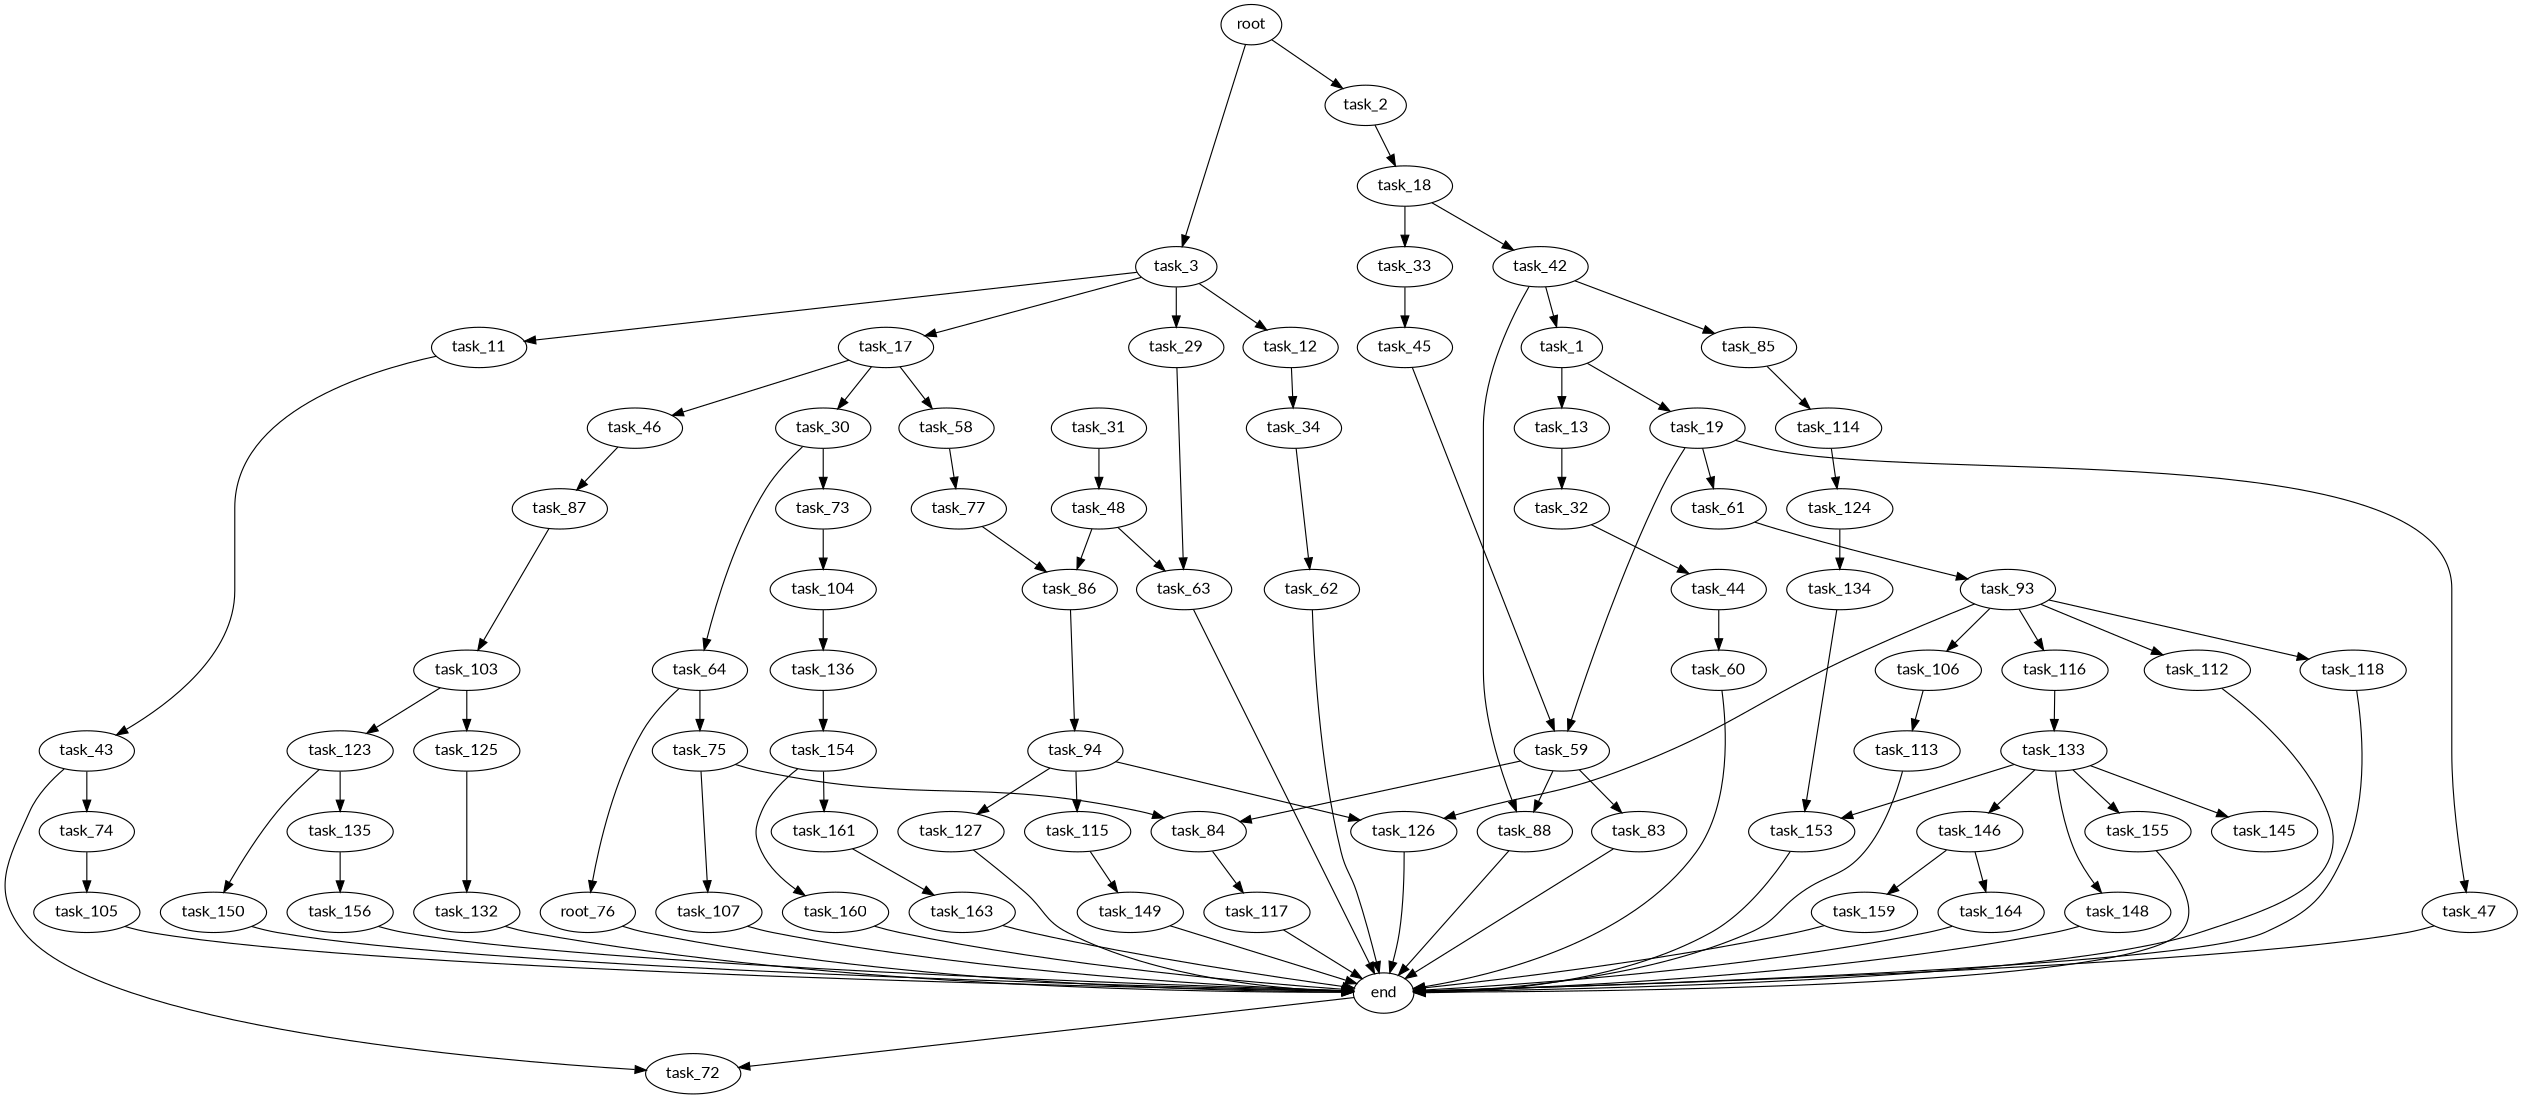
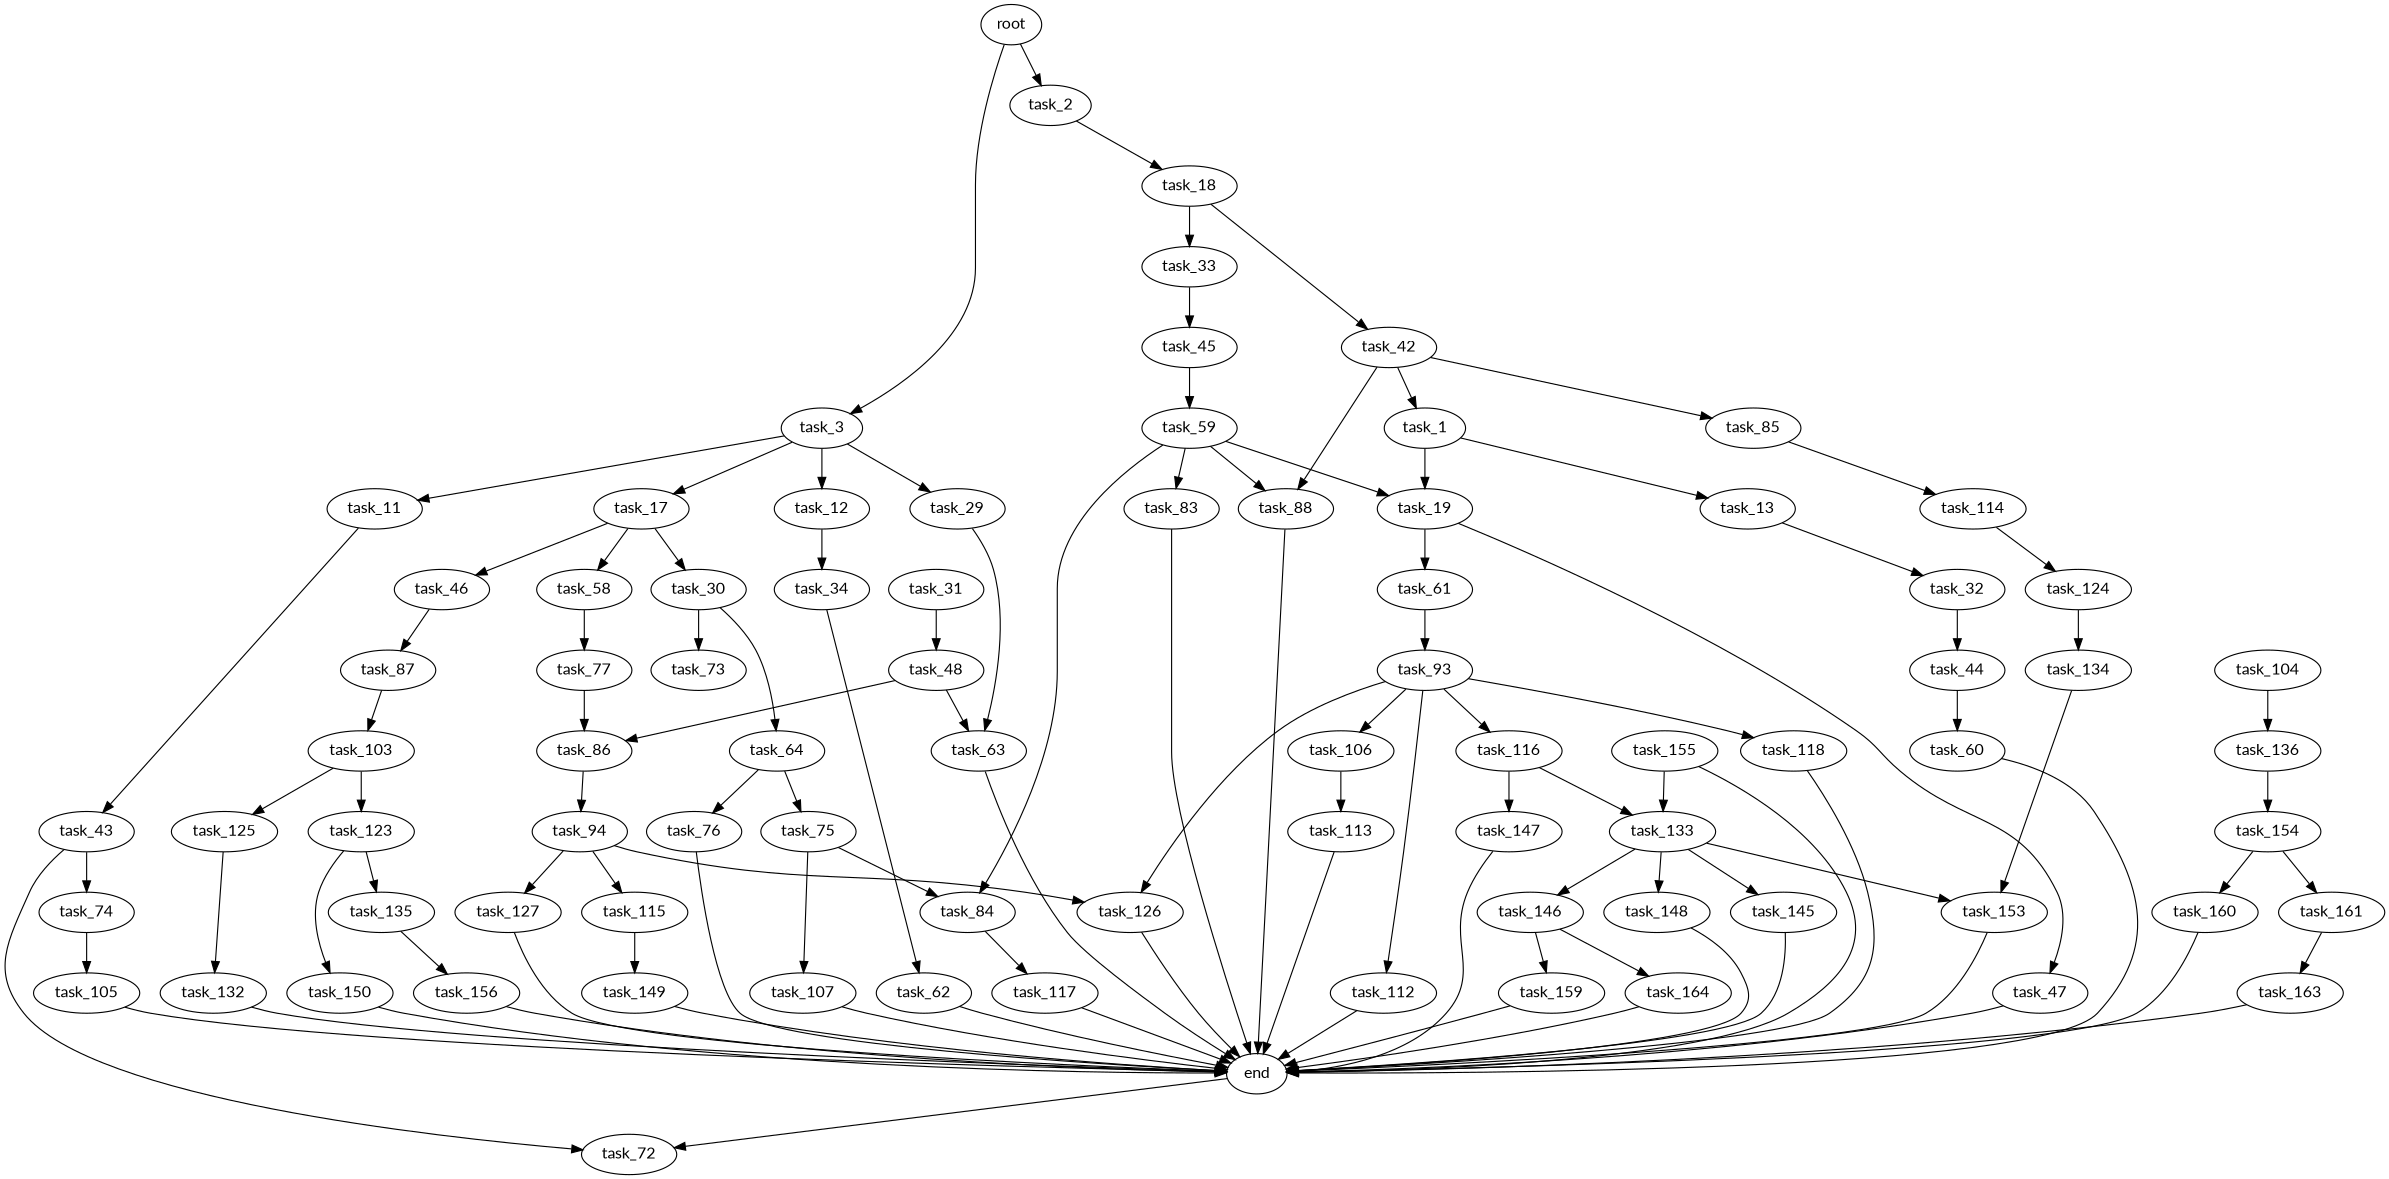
(823, 544) -> none
(1621, 581) -> (1302, 467)
(2092, 787) -> (1664, 786)
none -> (1509, 832)
(588, 912) -> (694, 832)
none -> (1575, 1049)
